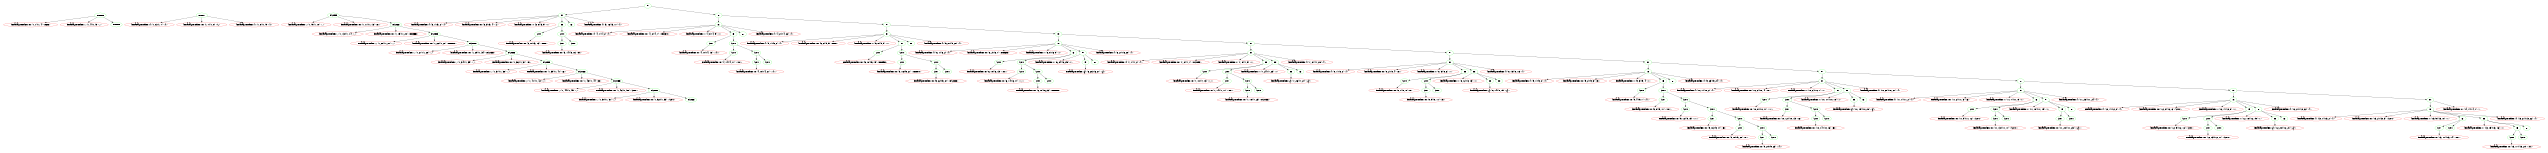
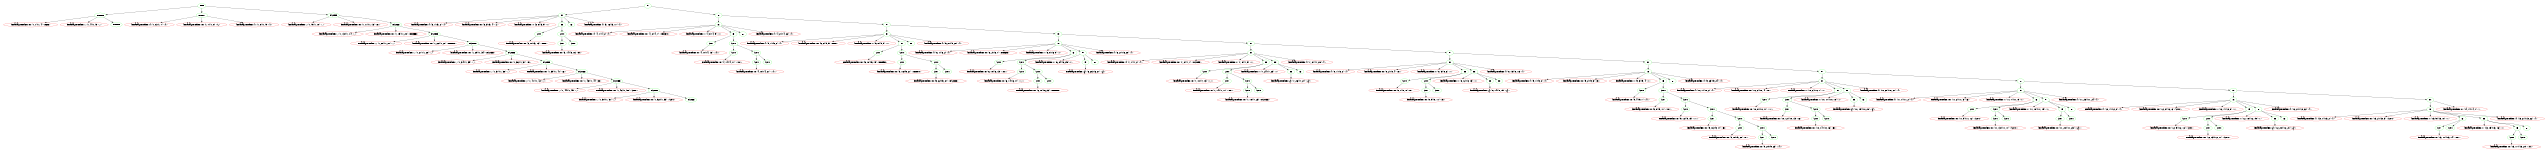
none -> (202, 6)
